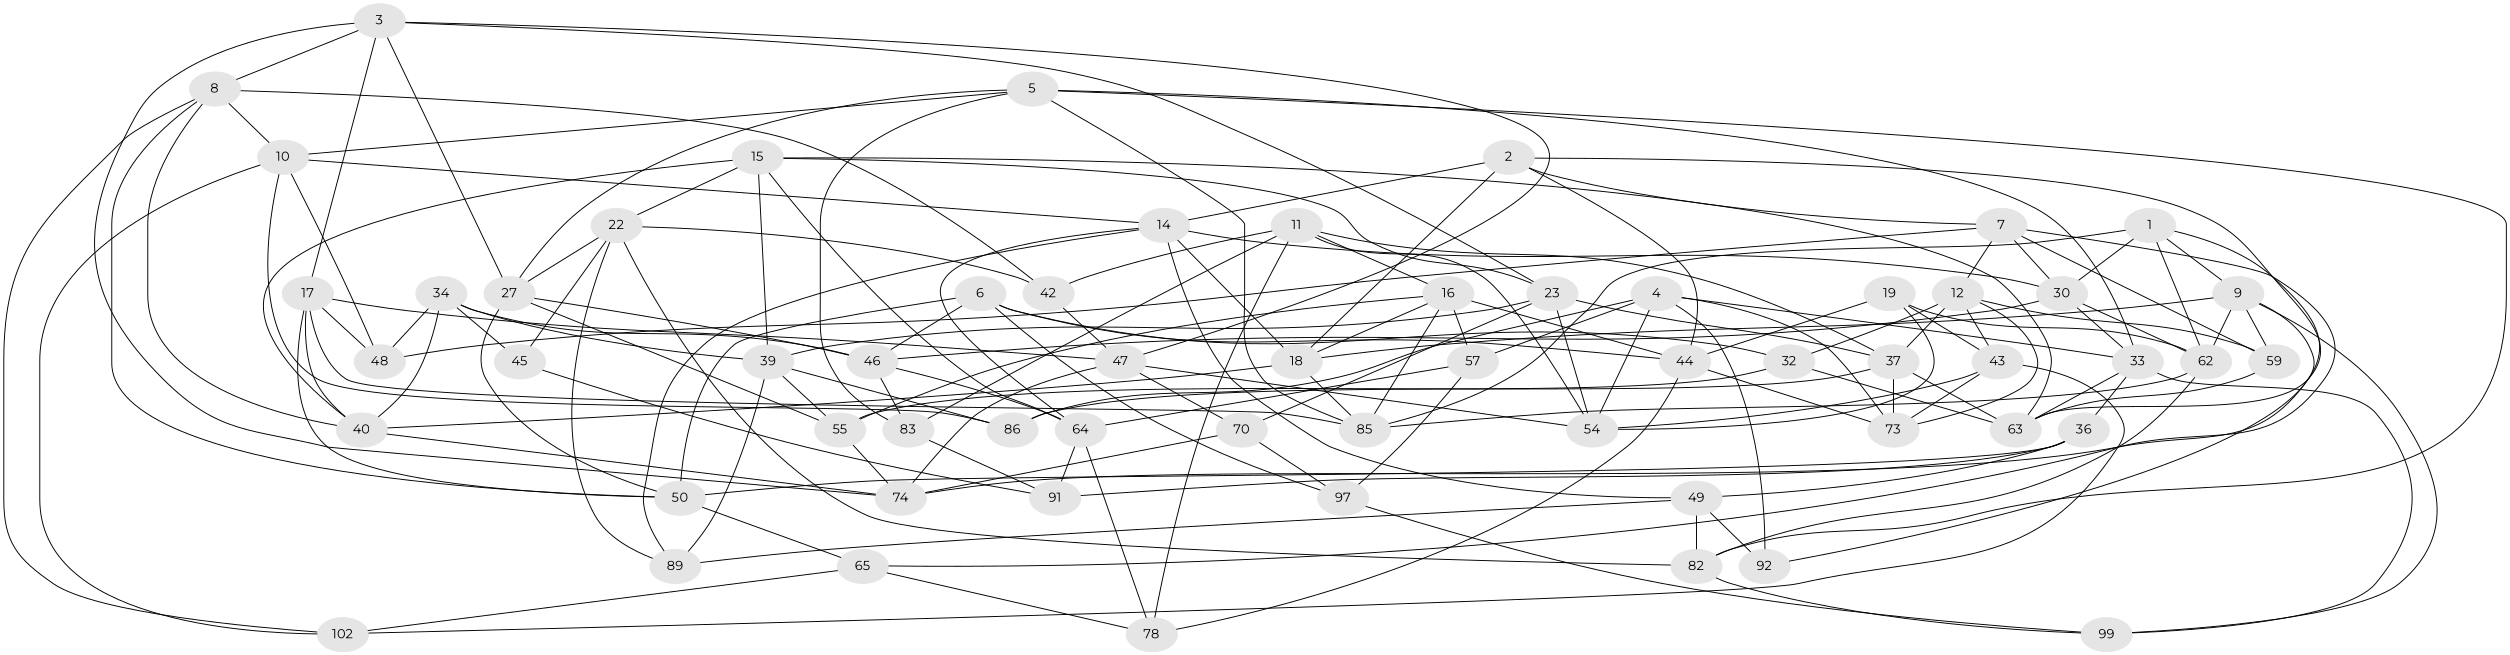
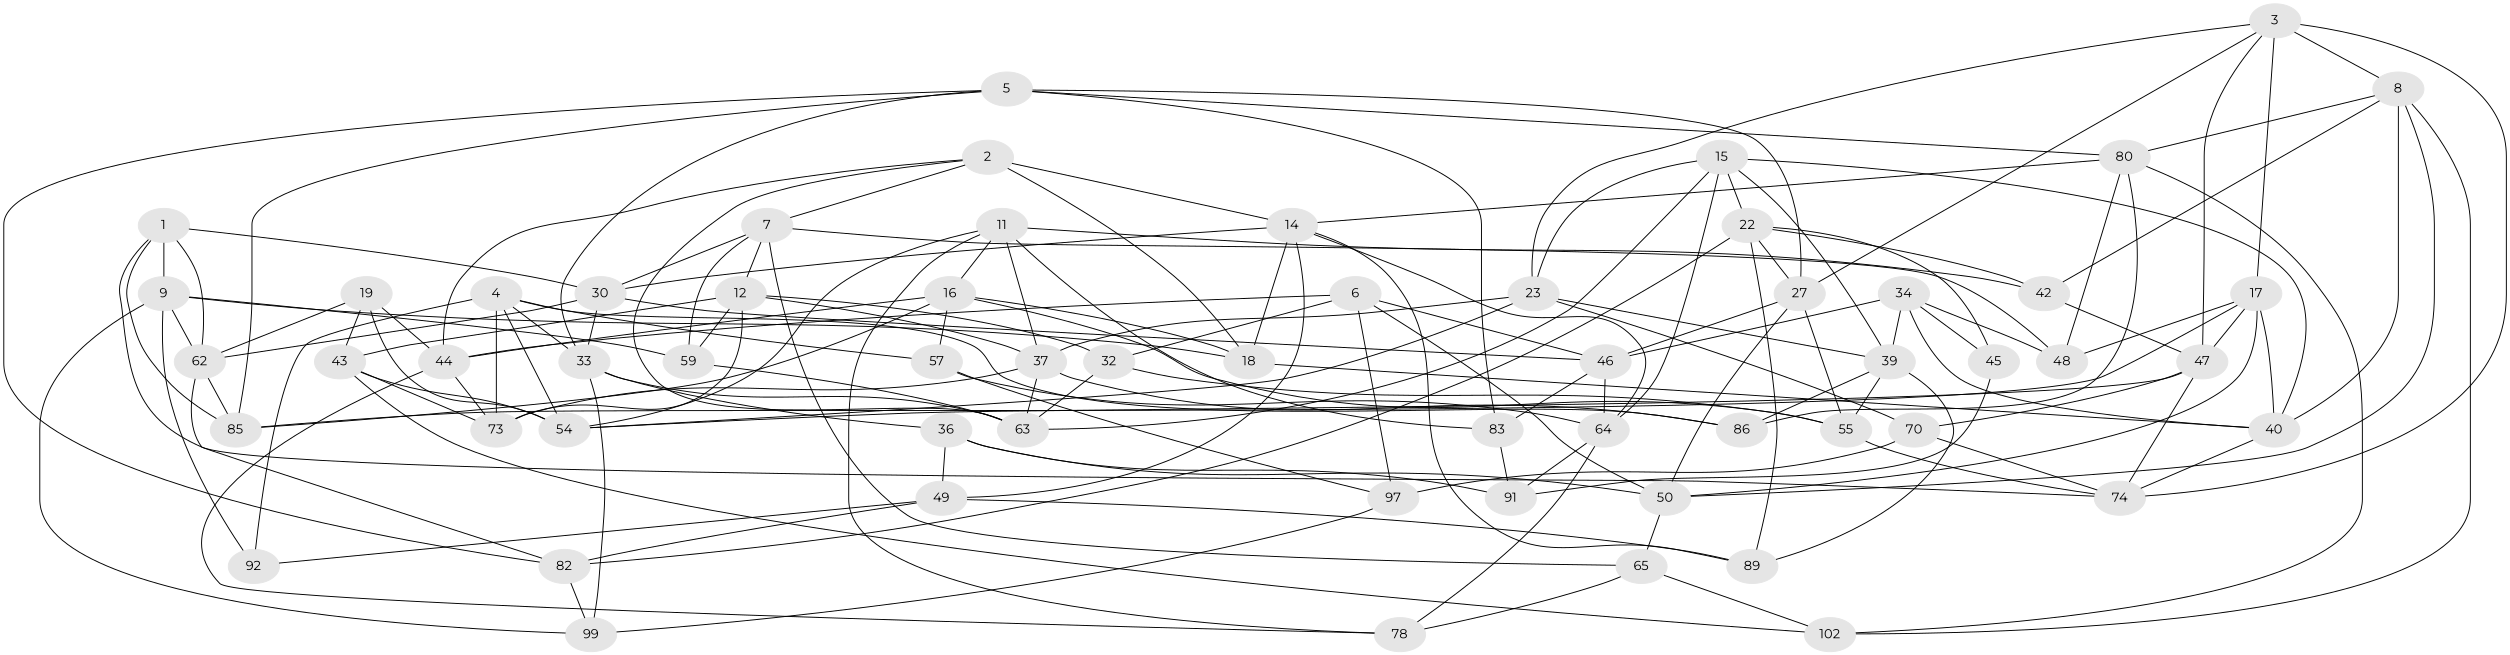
(283, 157) -> (2125, 157)
(1334, 399) -> none
